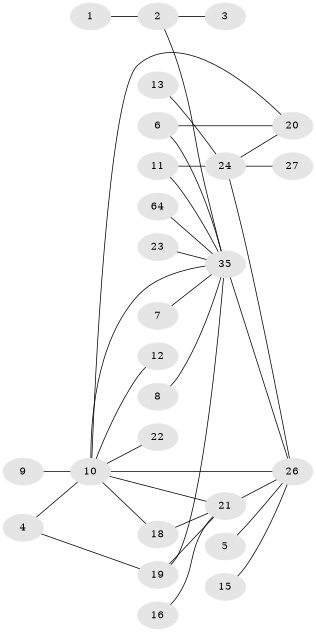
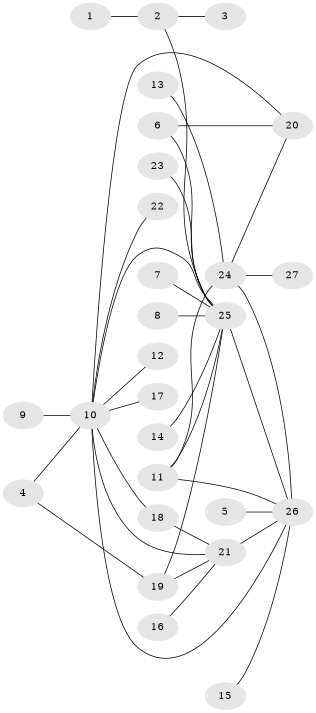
(158, 207) -> (158, 437)
(225, 264) -> (225, 316)
none -> (158, 397)
none -> (228, 487)
